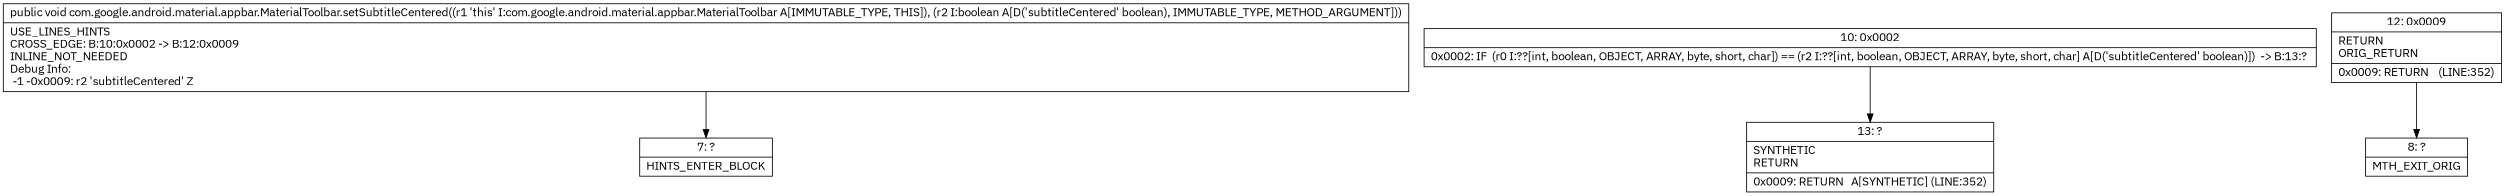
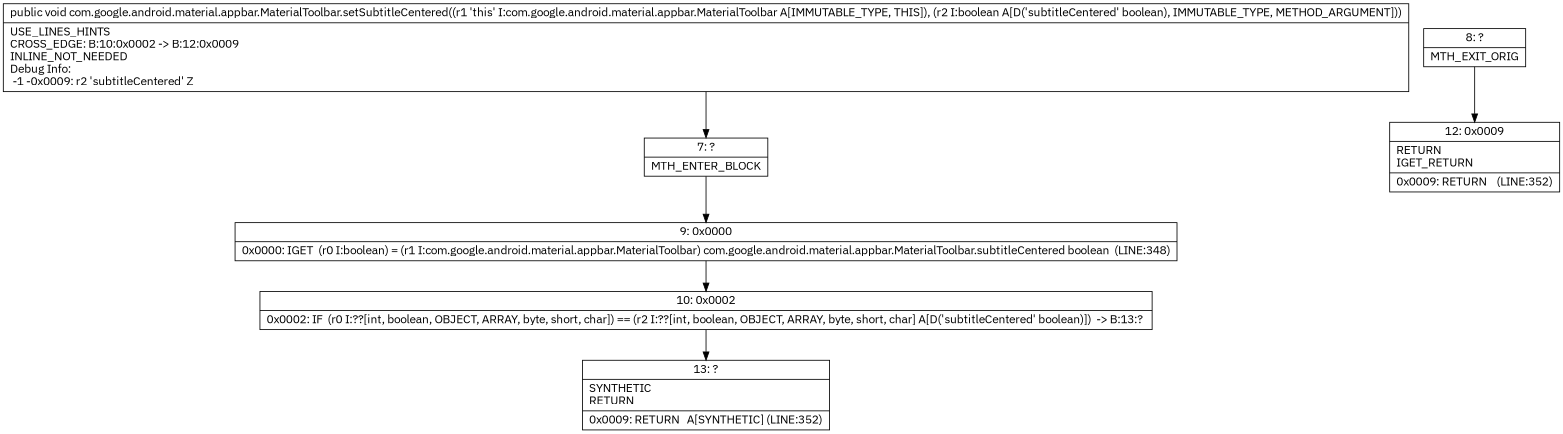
(2378, 53) -> (1435, 163)
(2417, 106) -> (1475, 90)
(706, 166) -> (706, 166)
none -> (706, 242)
